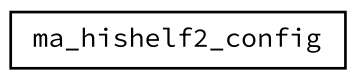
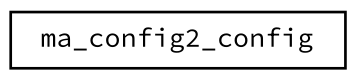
(178, 40) -> (178, 40)
